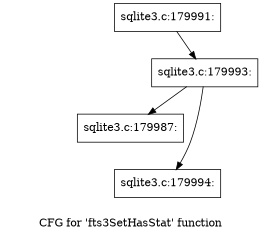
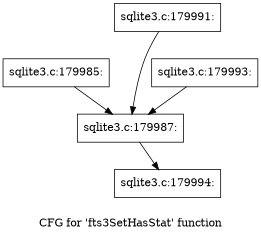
(184, 42) -> (142, 68)
none -> (56, 73)
(195, 126) -> (147, 153)
